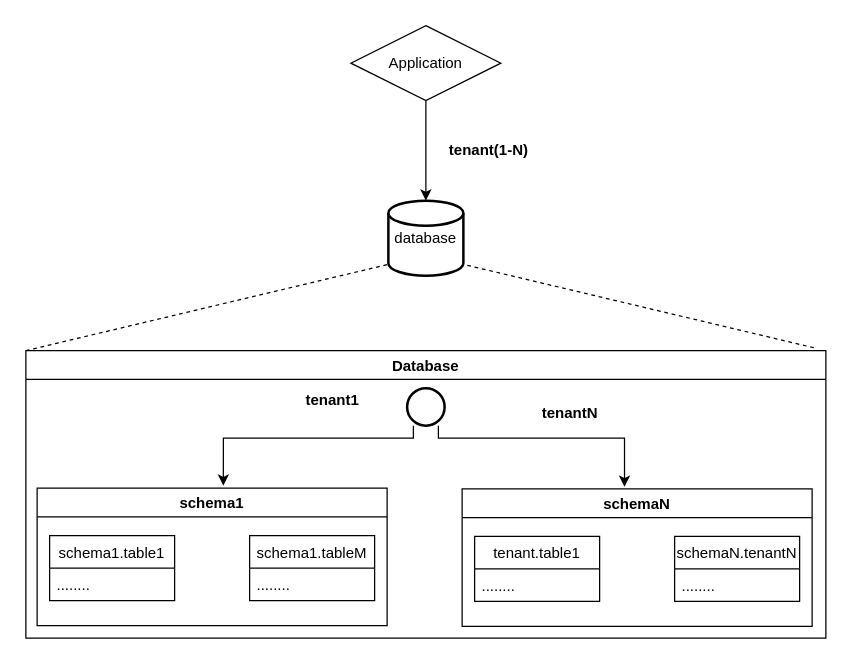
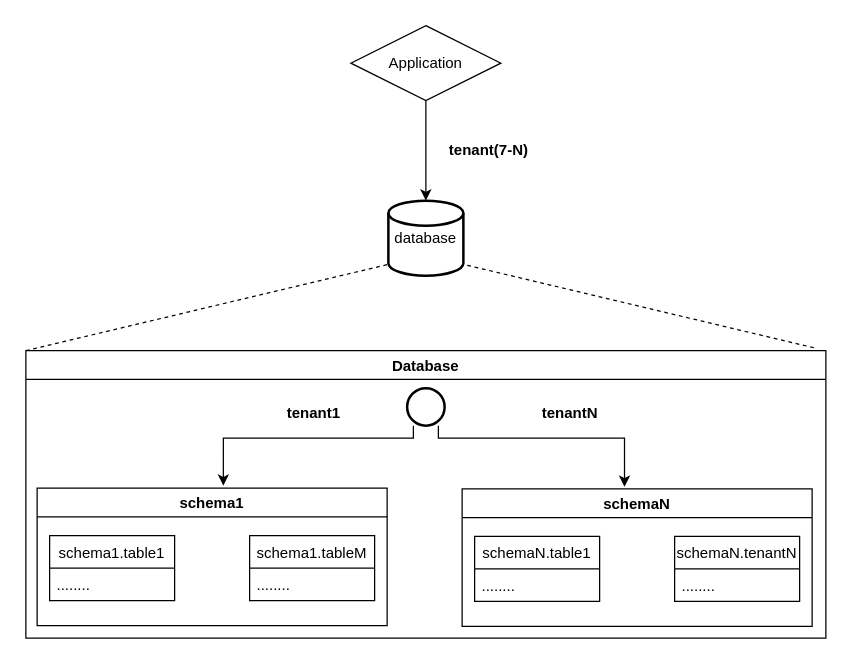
(489, 151) -> (489, 151)
(332, 401) -> (313, 413)
(536, 553) -> (536, 553)
